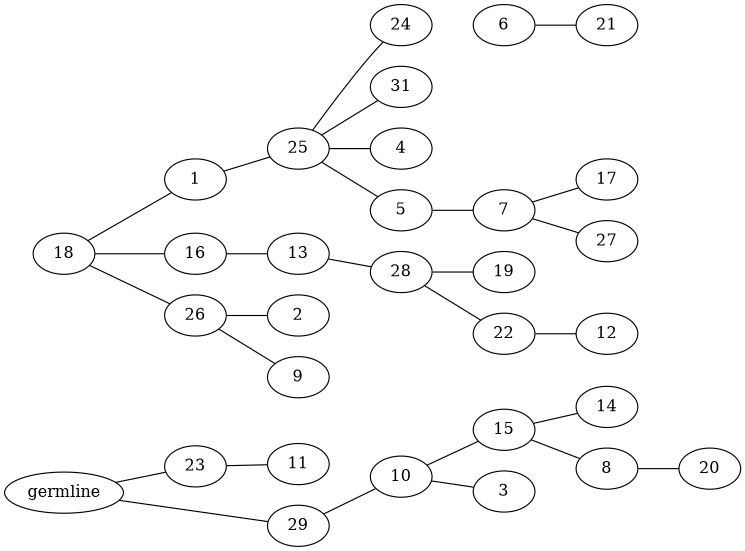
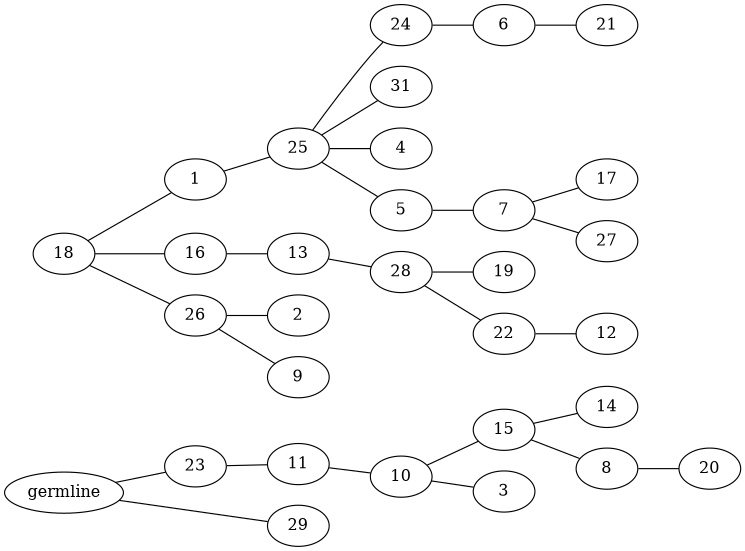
none -> (453, 25)
(350, 501) -> (350, 470)
